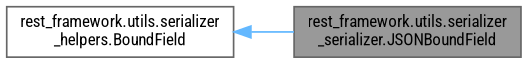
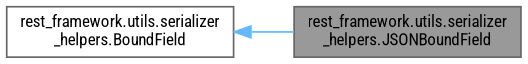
(408, 32) -> (408, 32)
